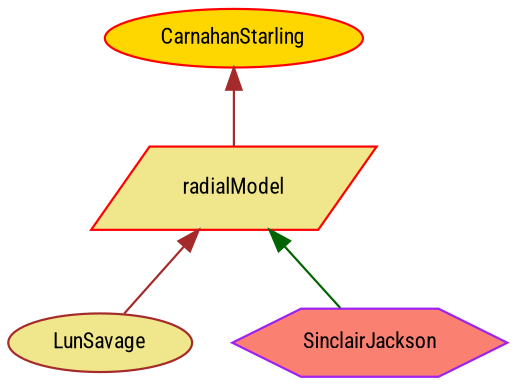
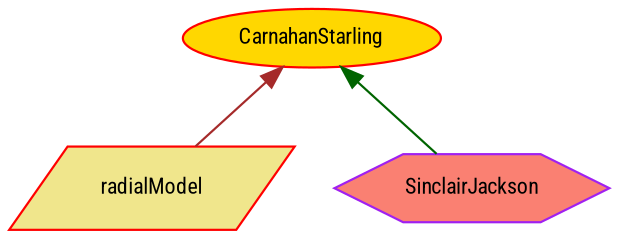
(313, 277) -> (397, 118)
(100, 343) -> none
